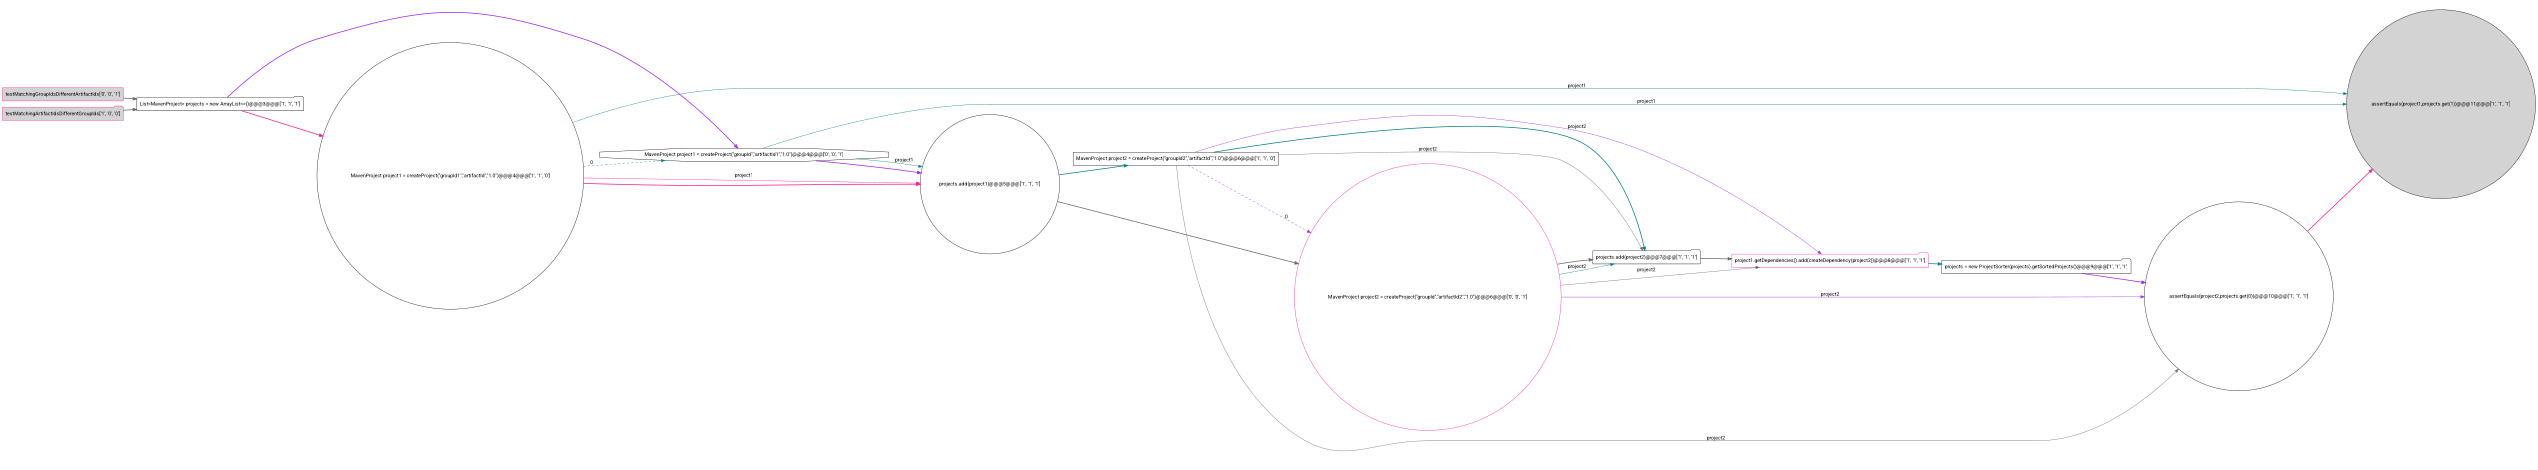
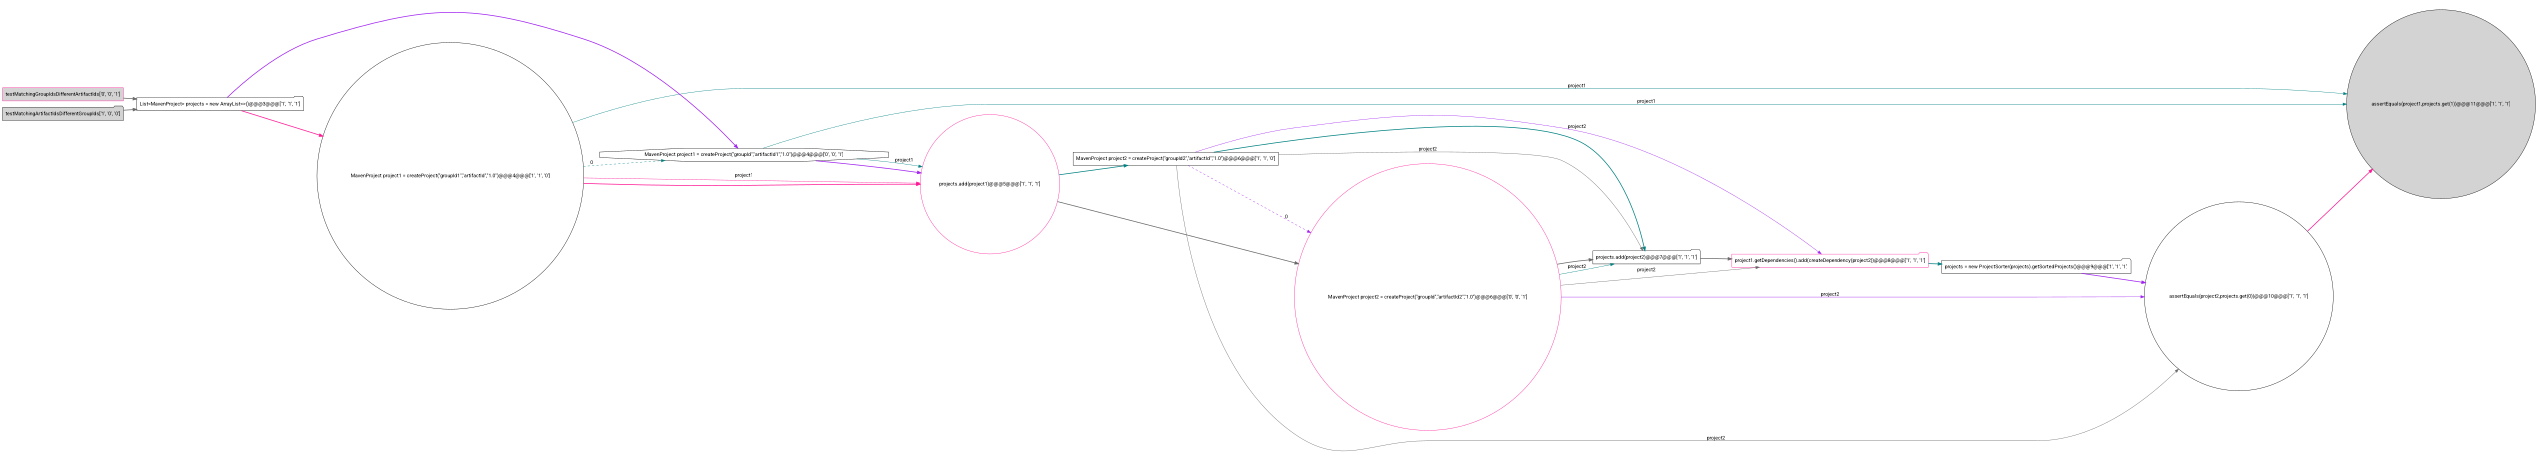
(63, 114) -> (63, 114)
(990, 184) -> (990, 184)
